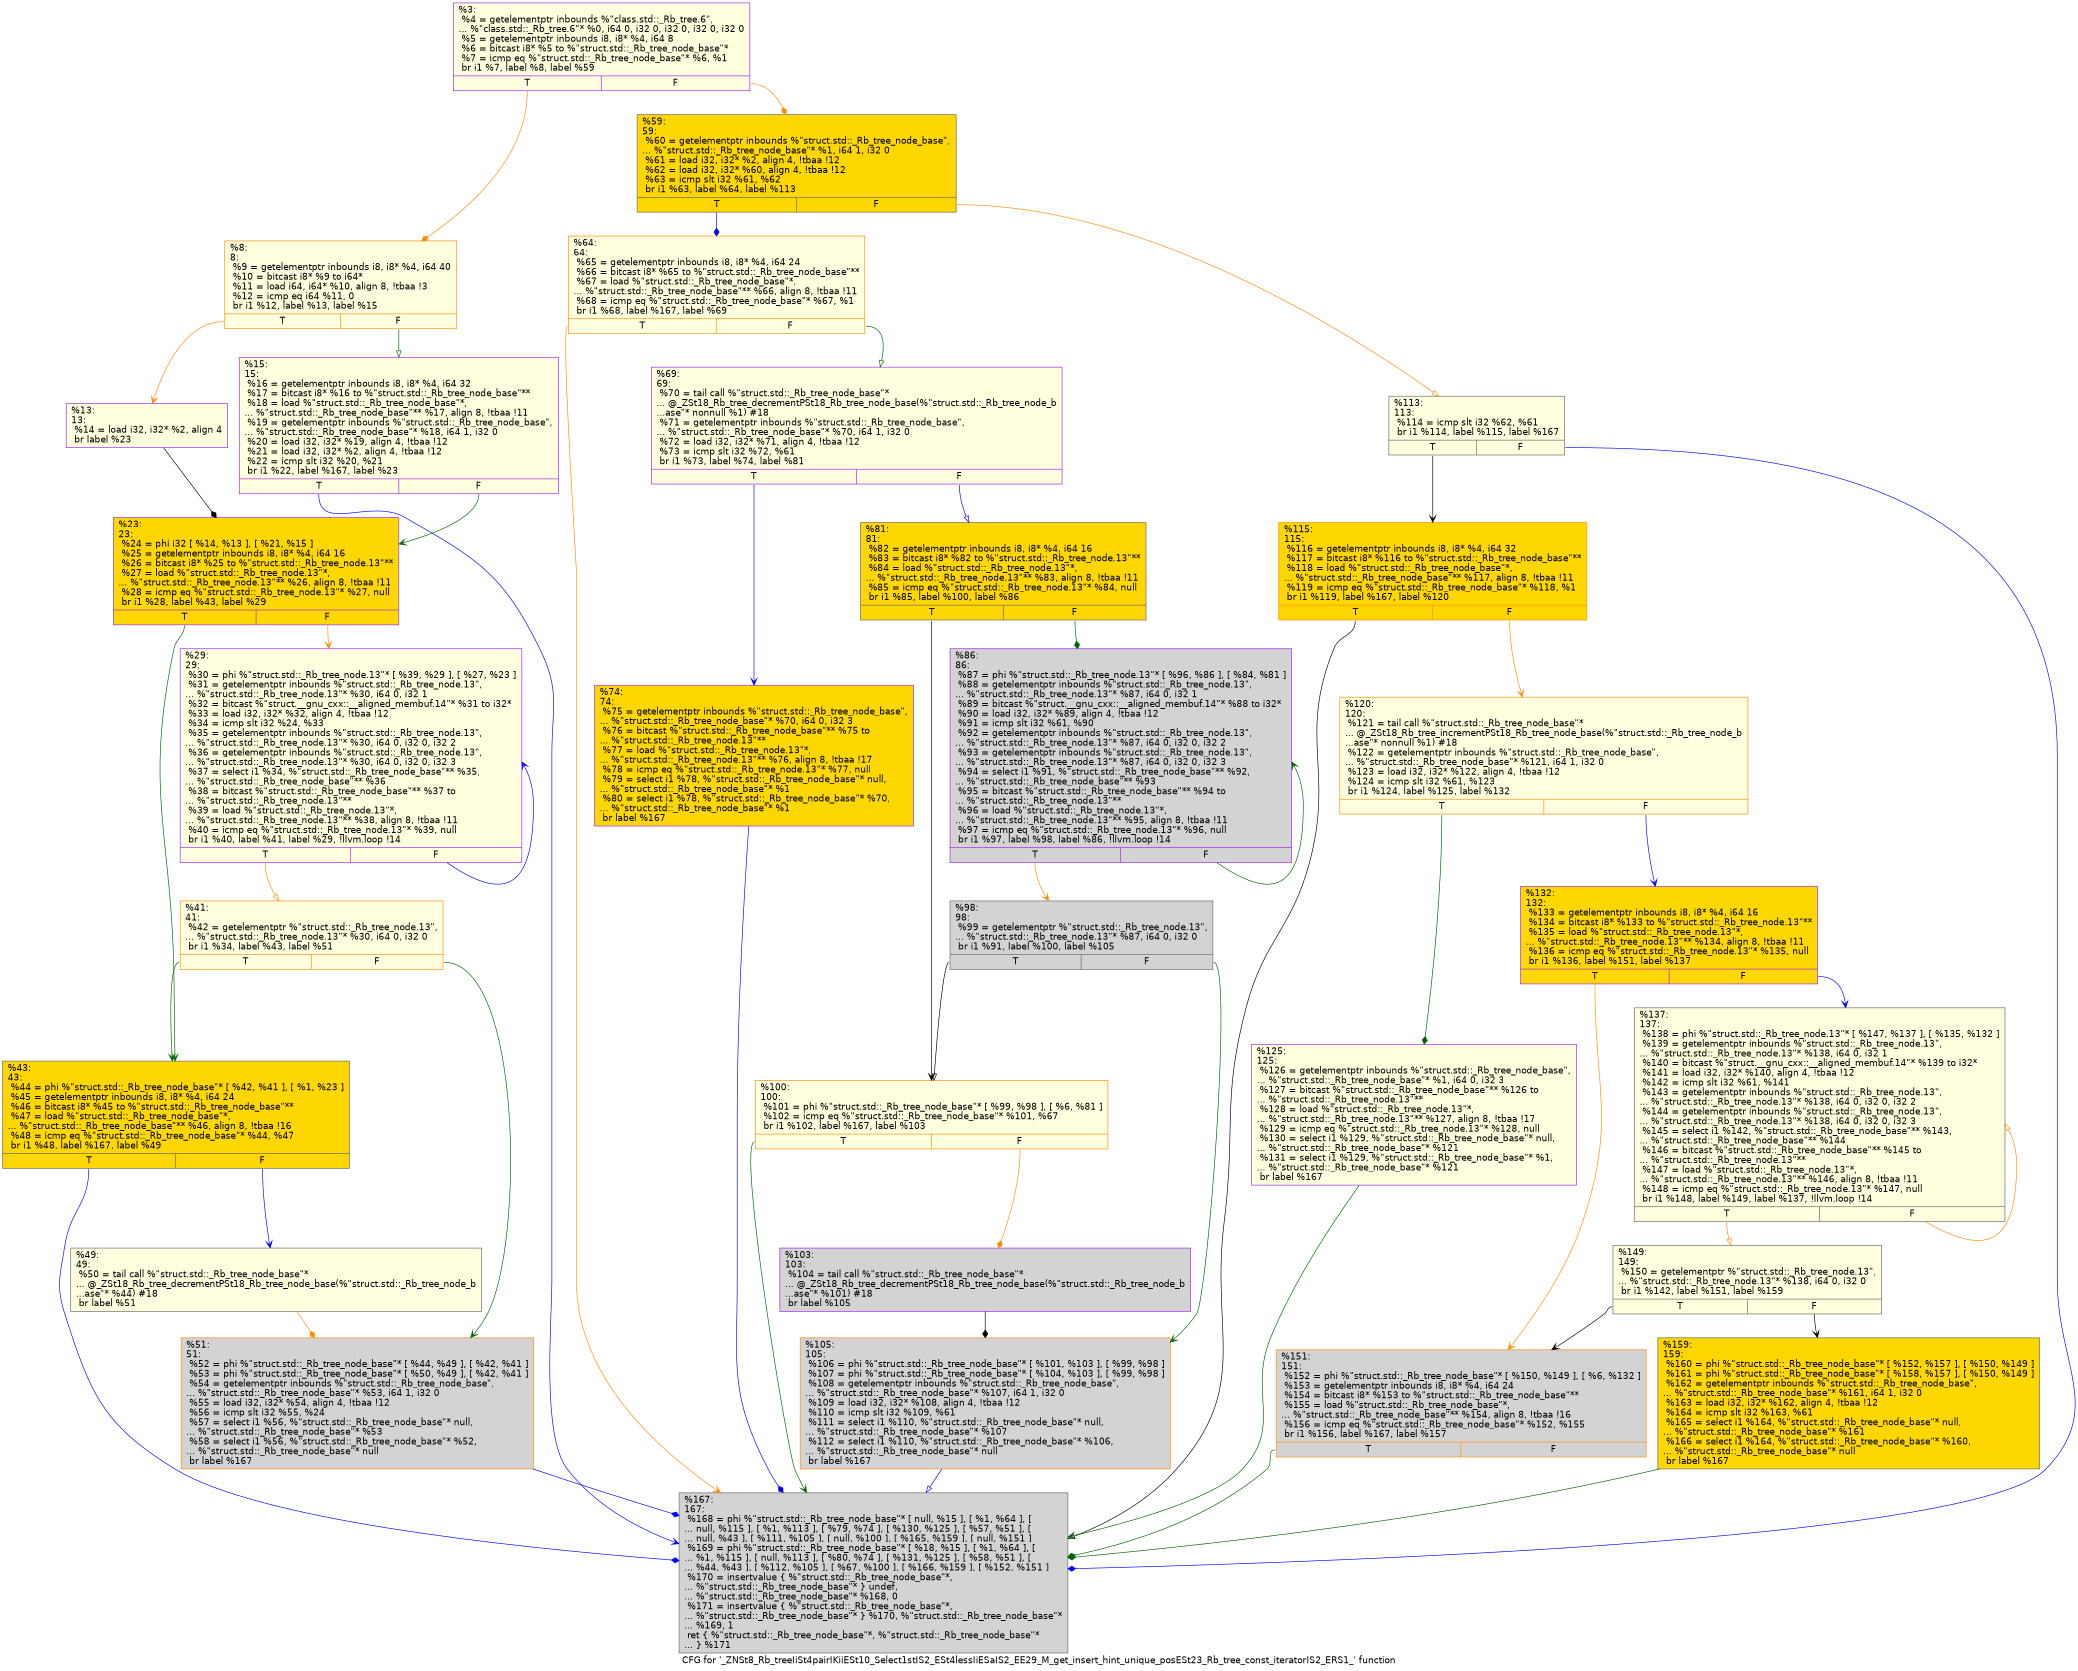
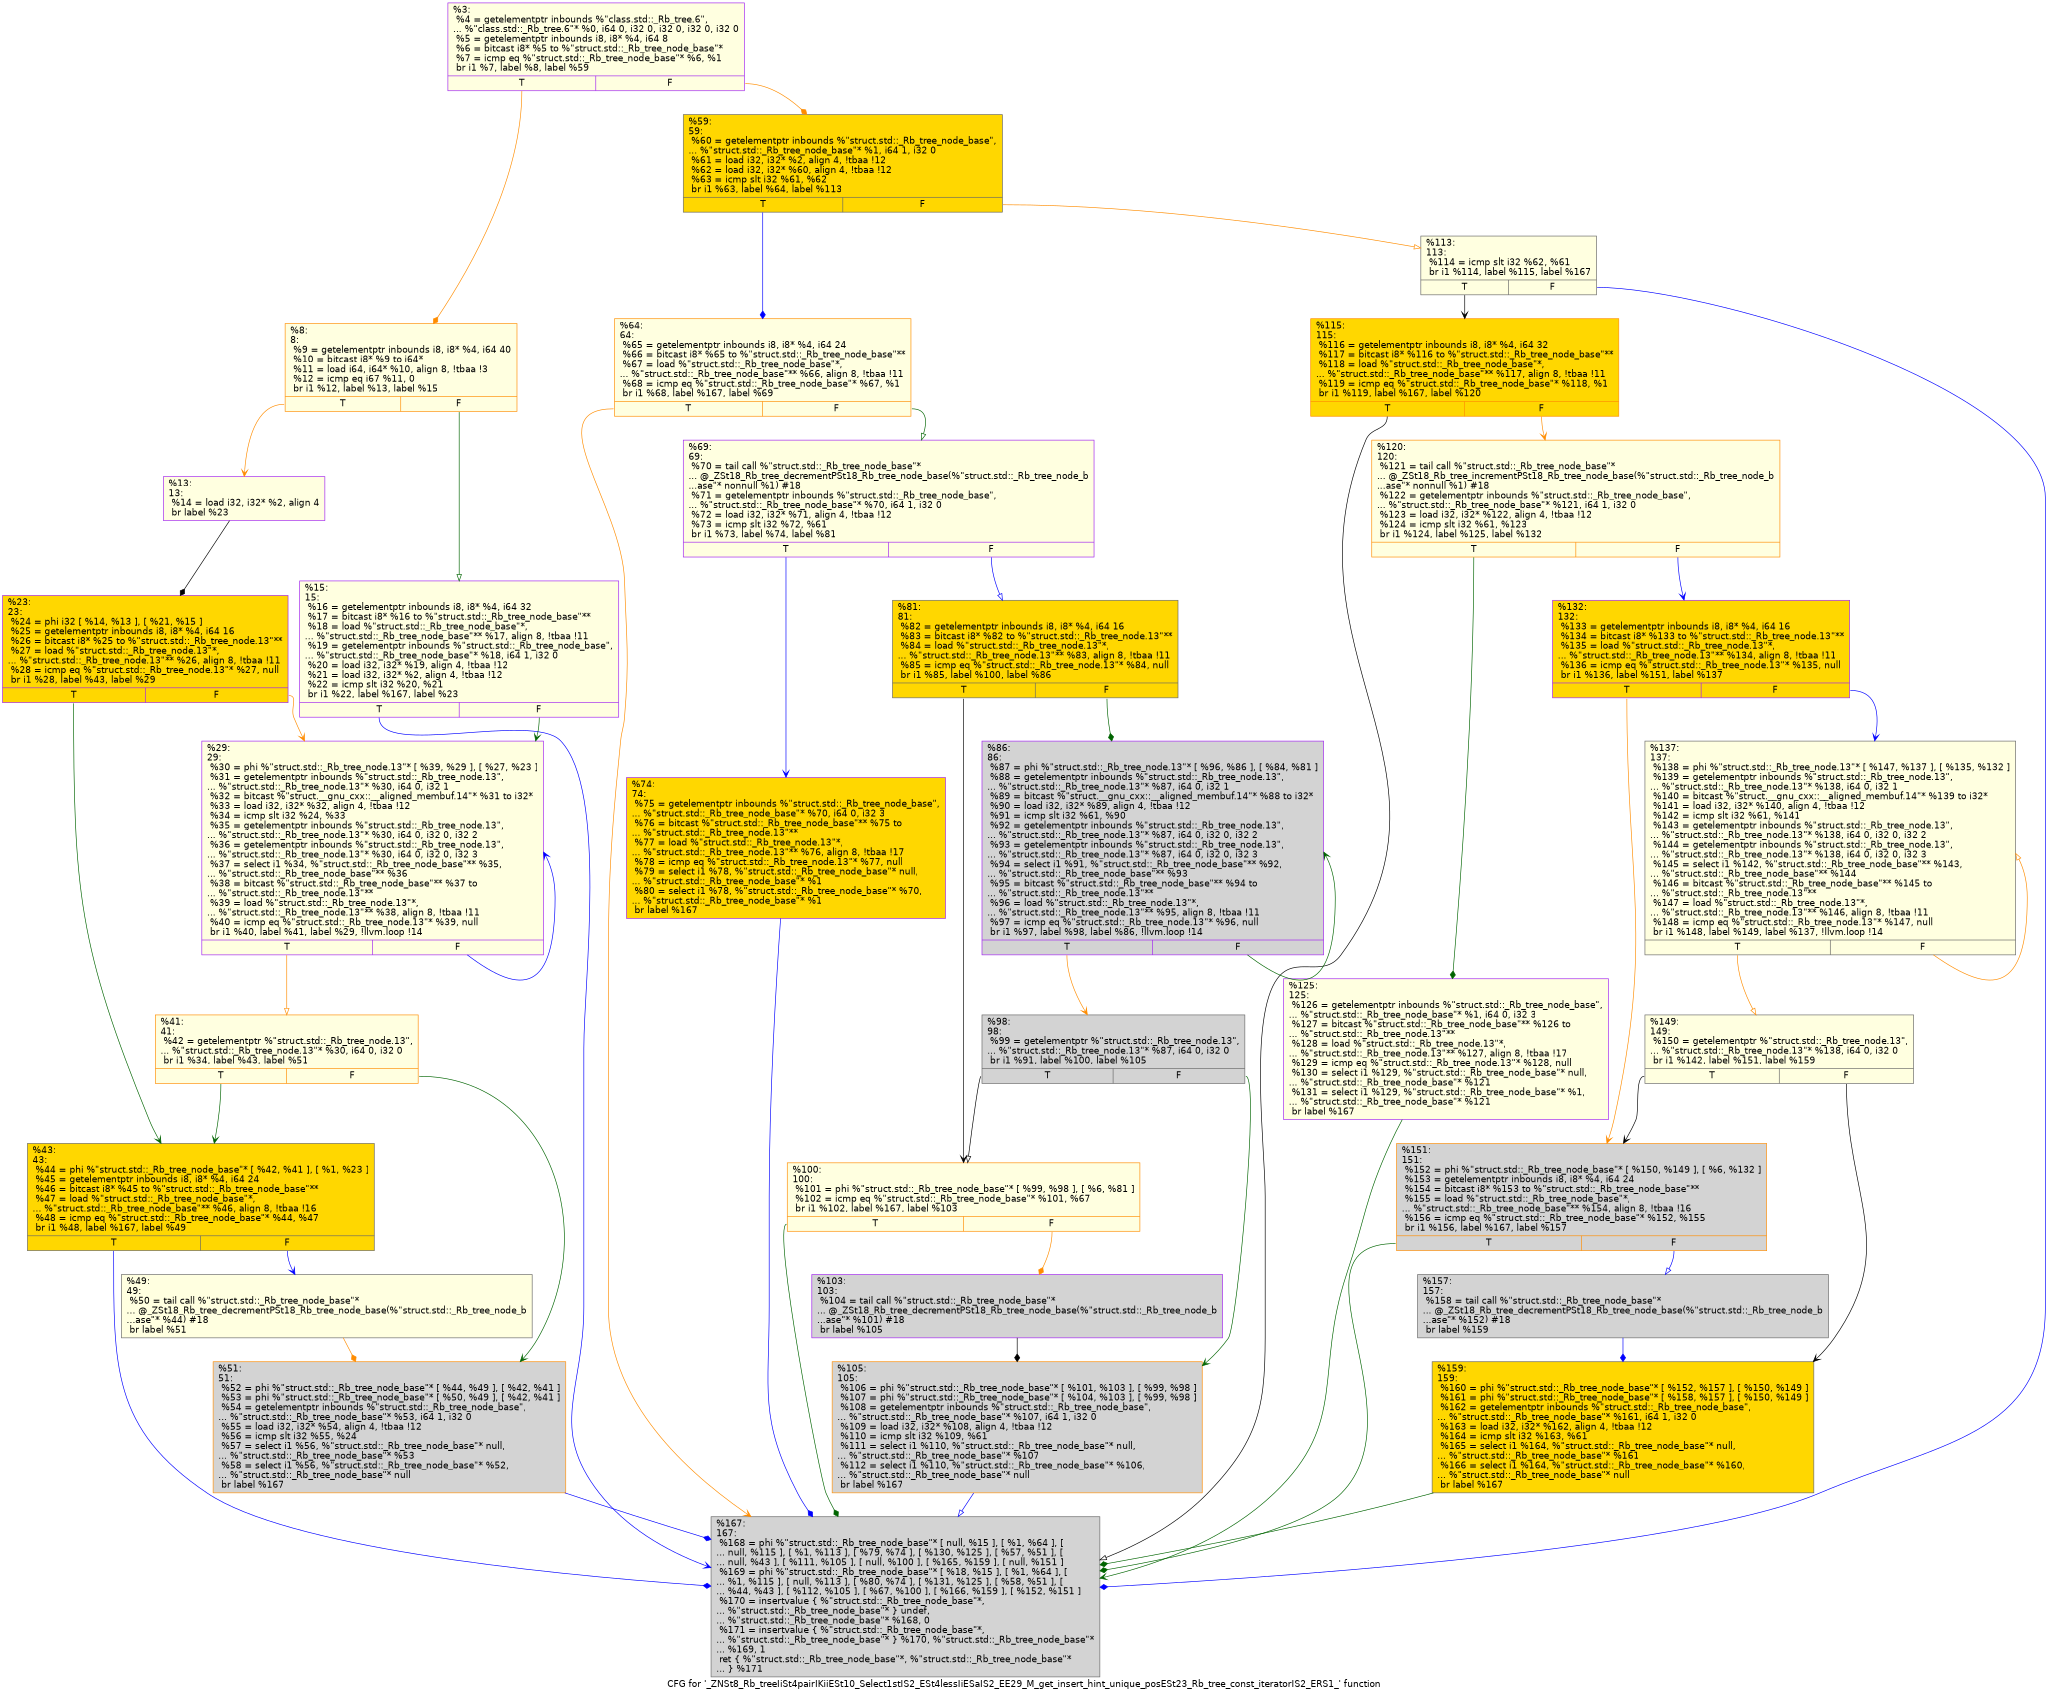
(292, 296) -> (353, 379)
(448, 526) -> (539, 726)
none -> (1623, 1306)
(768, 1316) -> (801, 1368)
